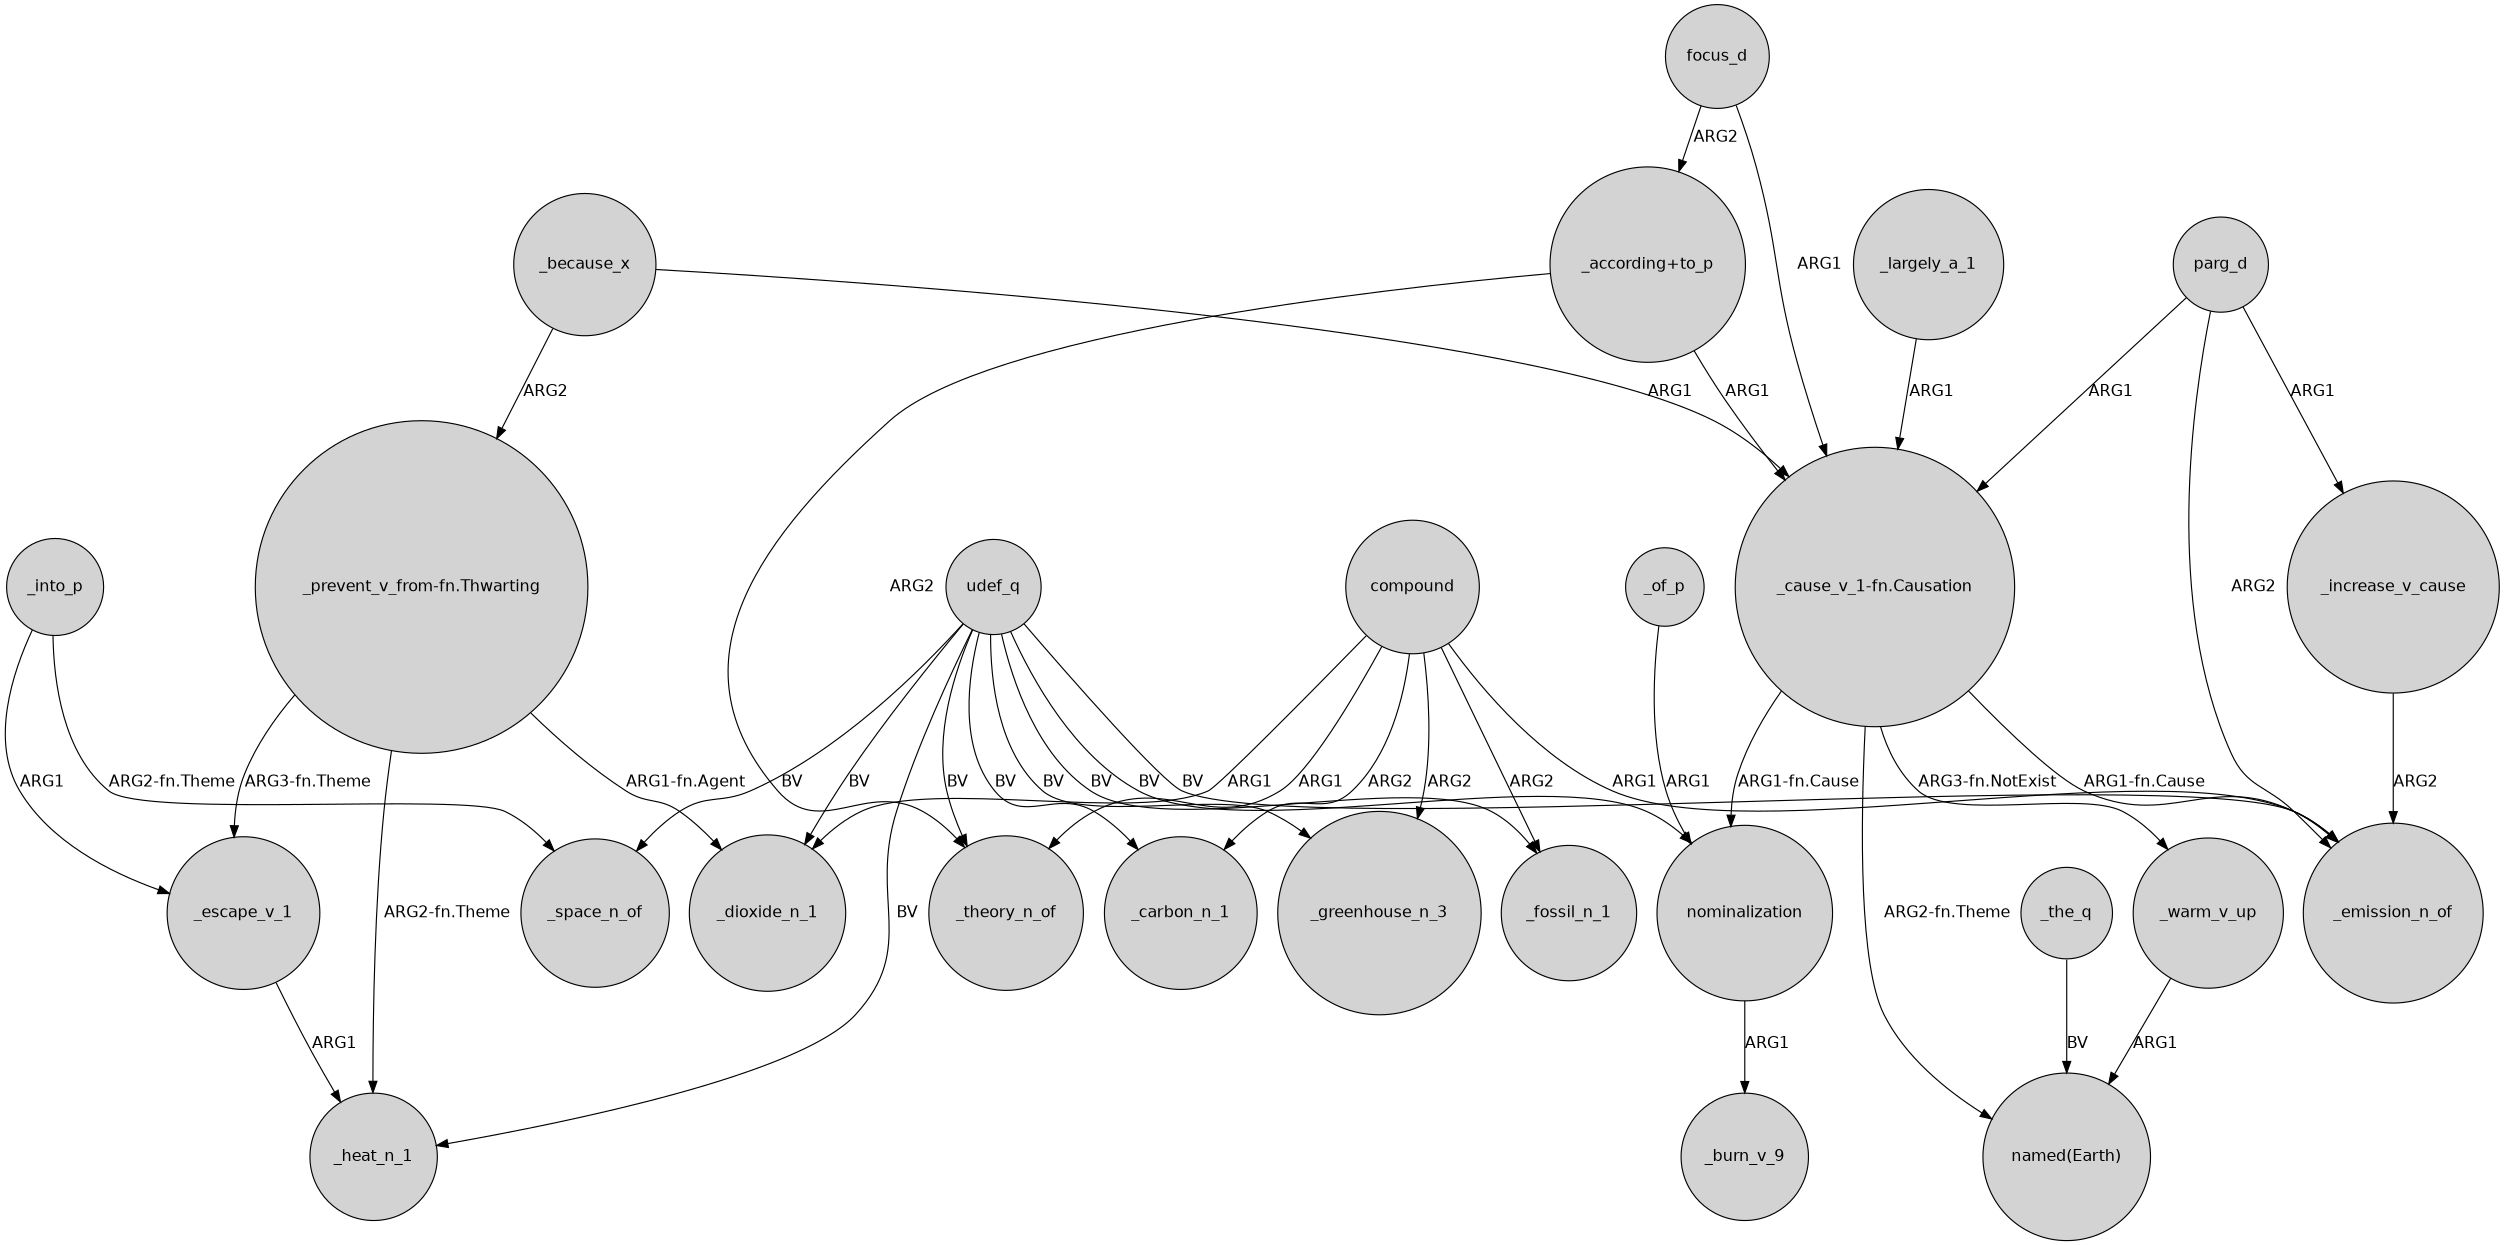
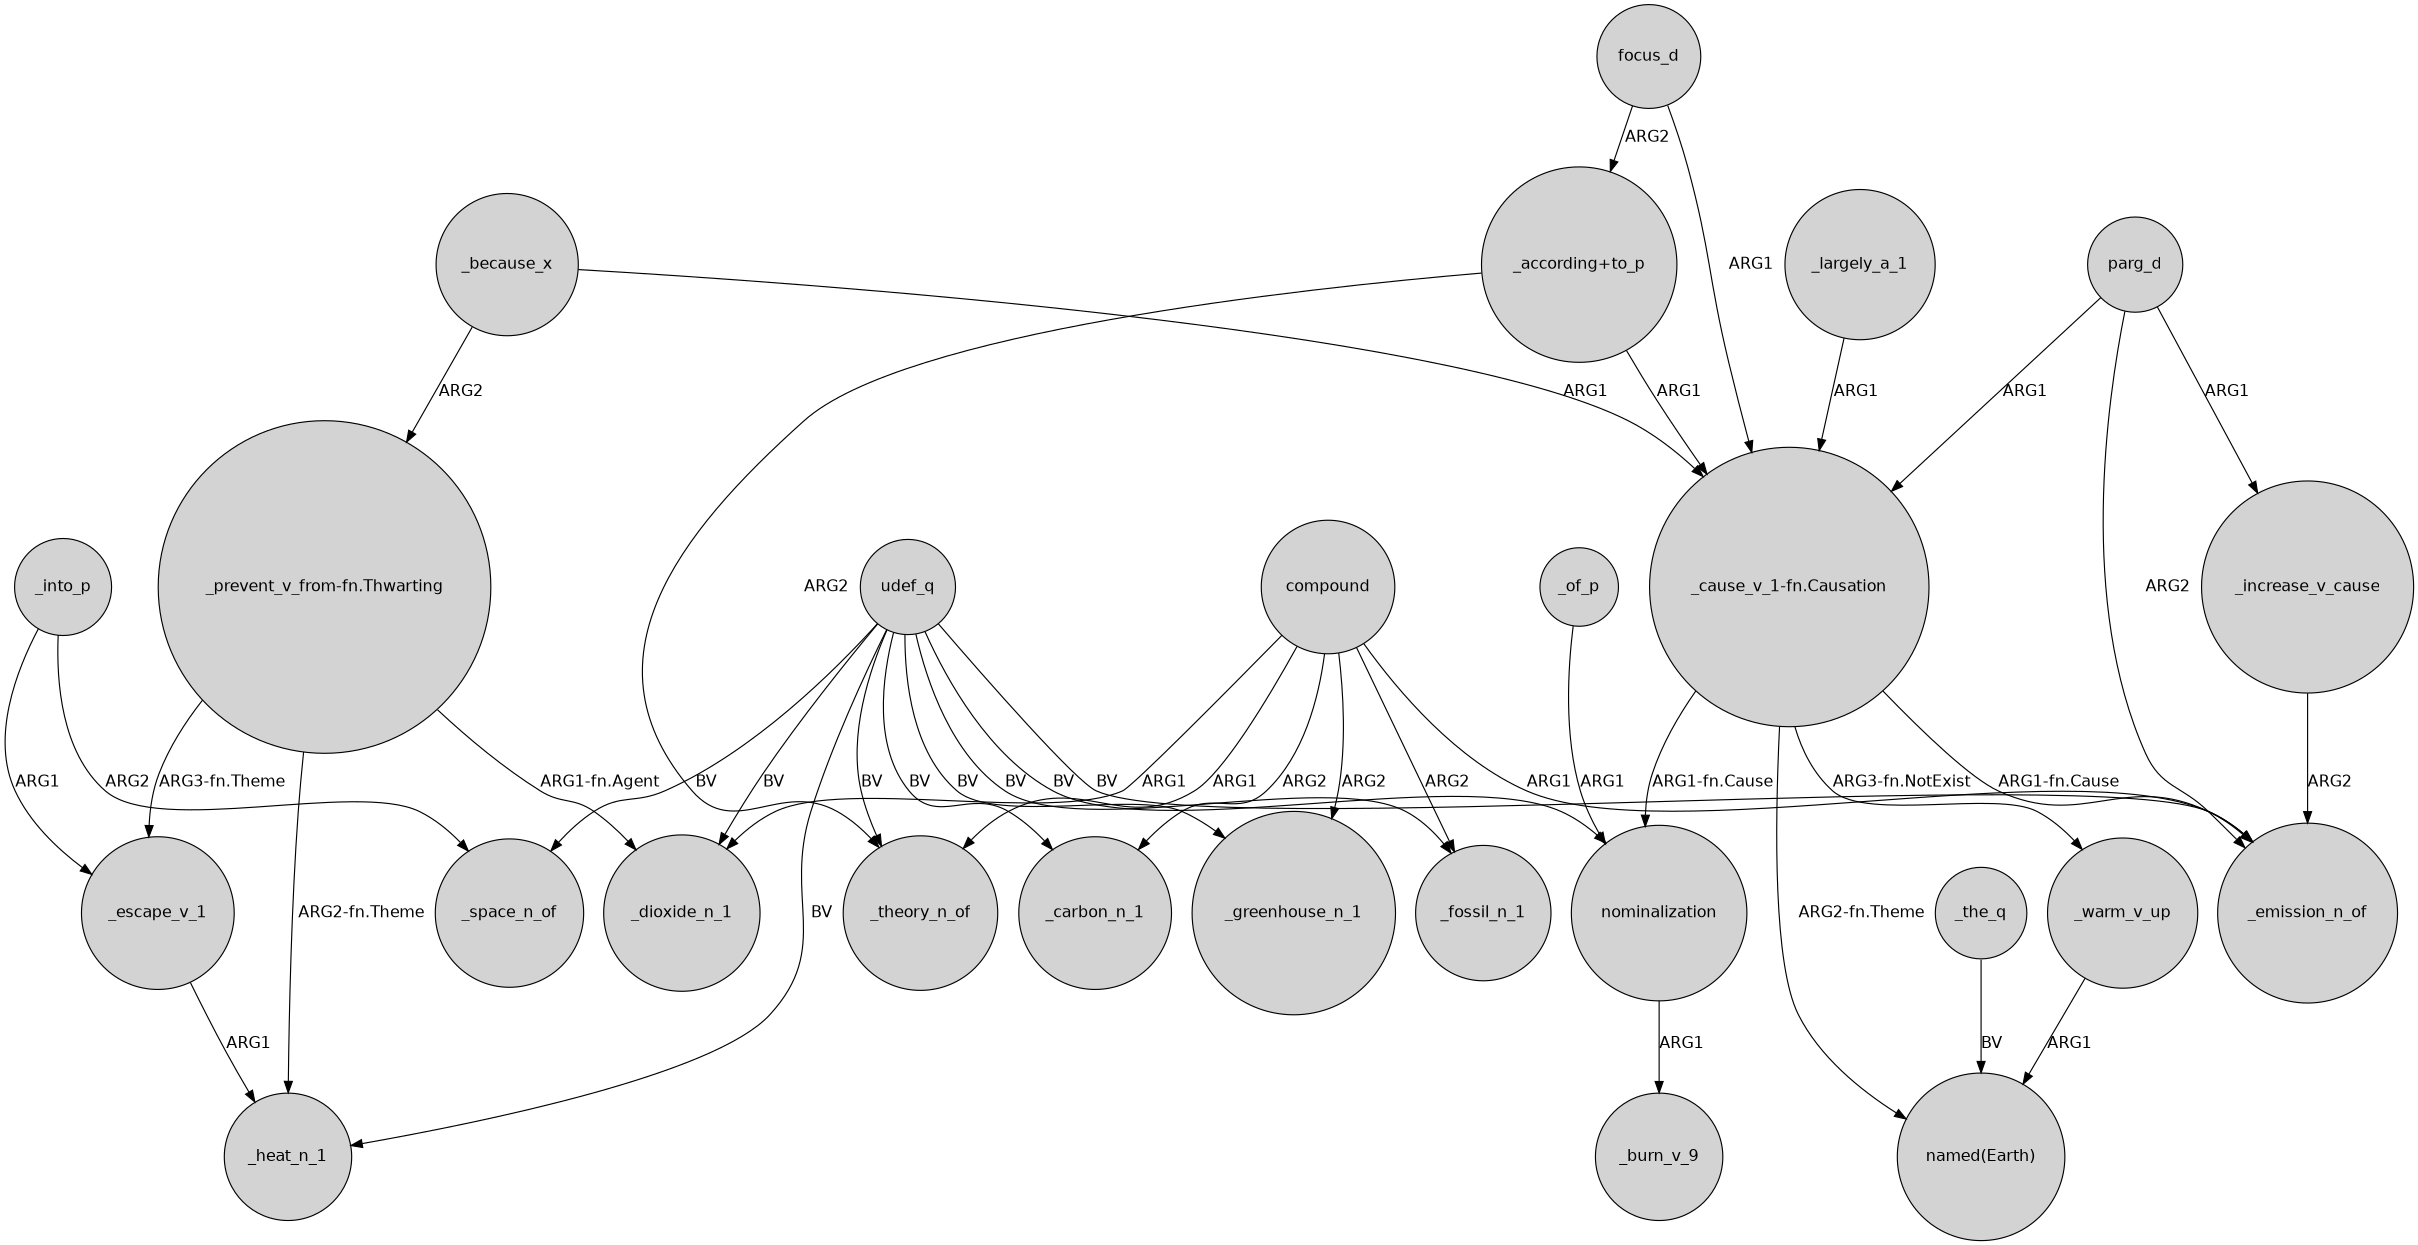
(172, 782) -> (128, 782)
(1379, 913) -> (1294, 913)
